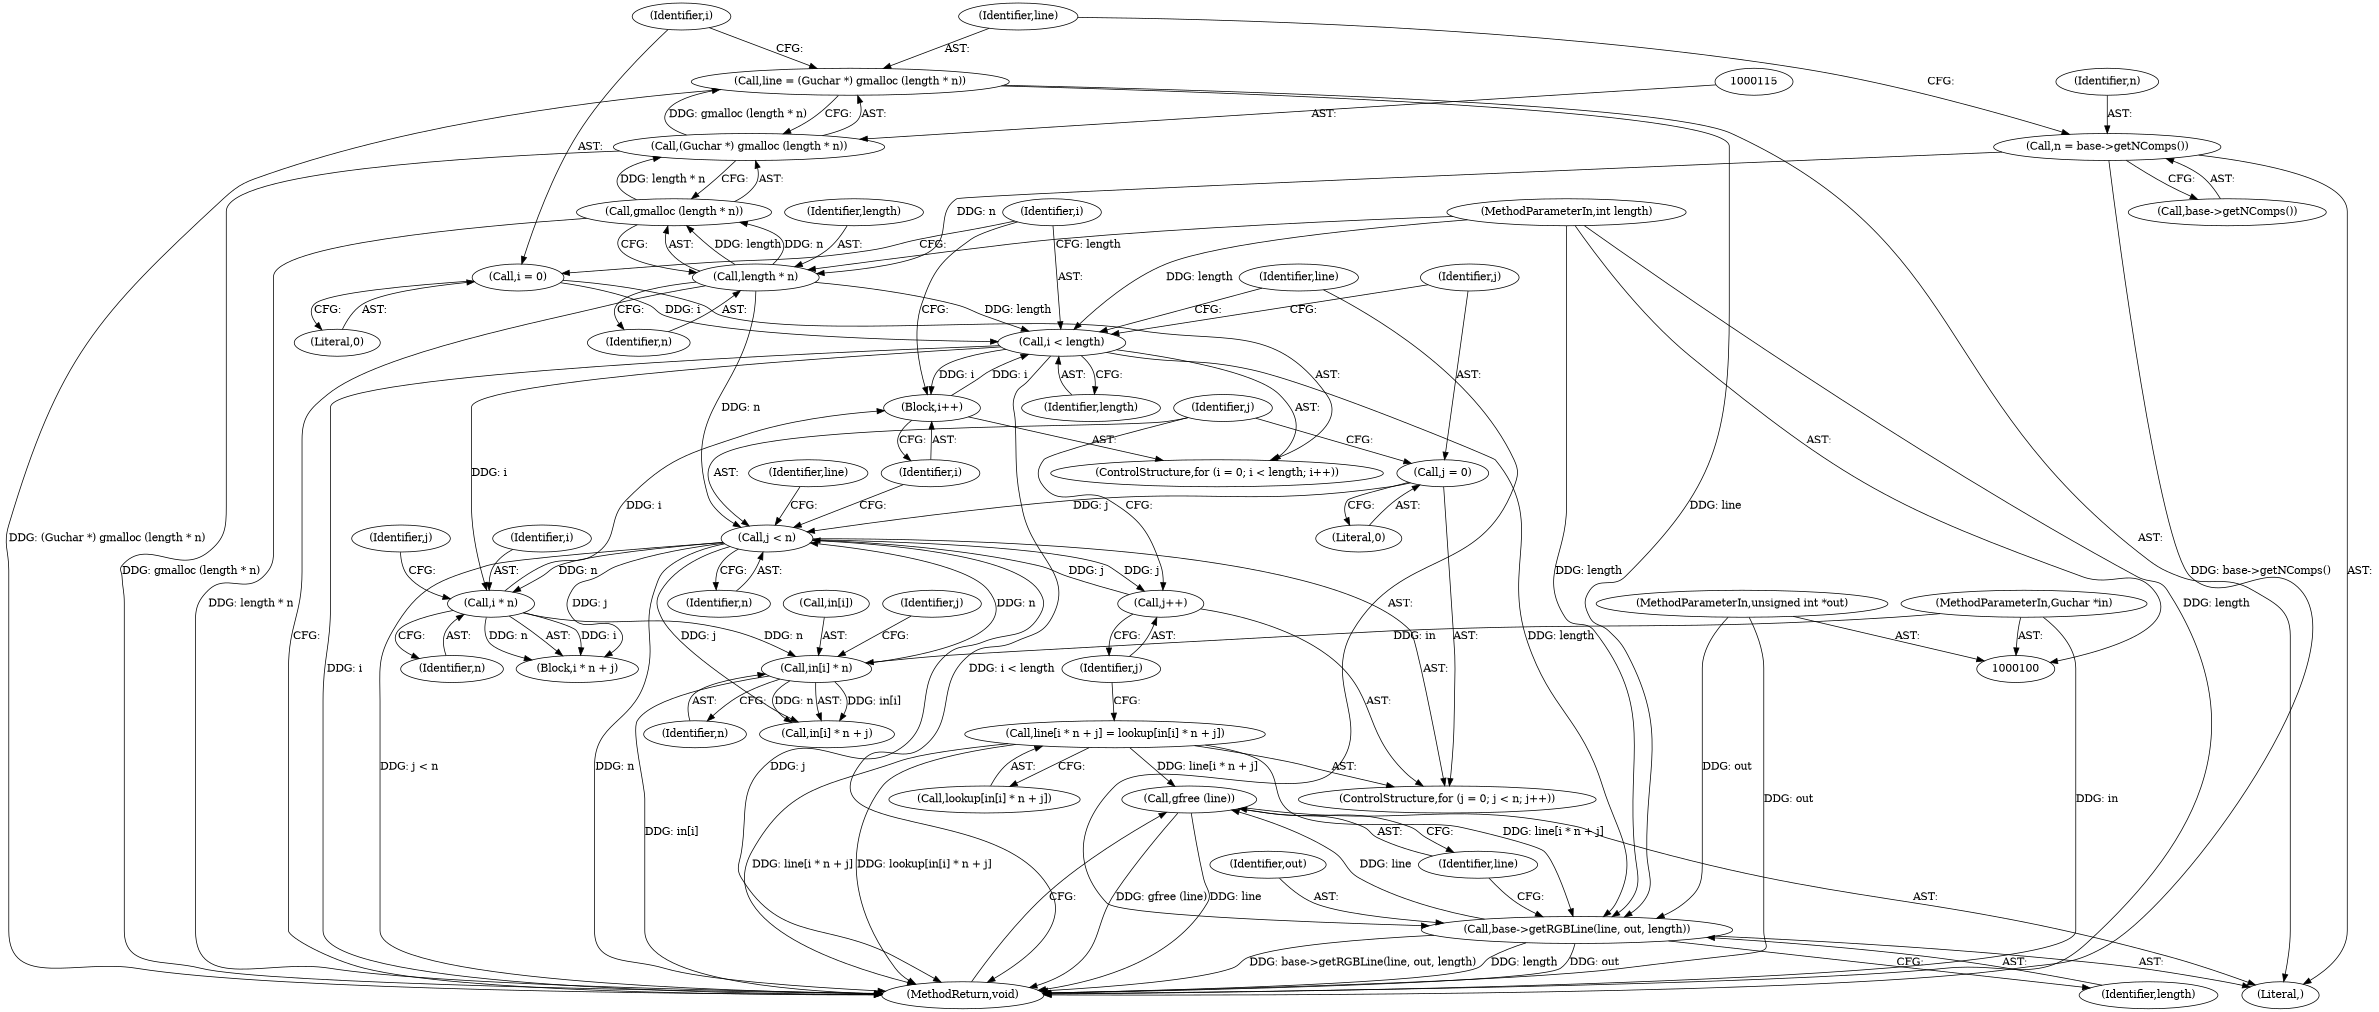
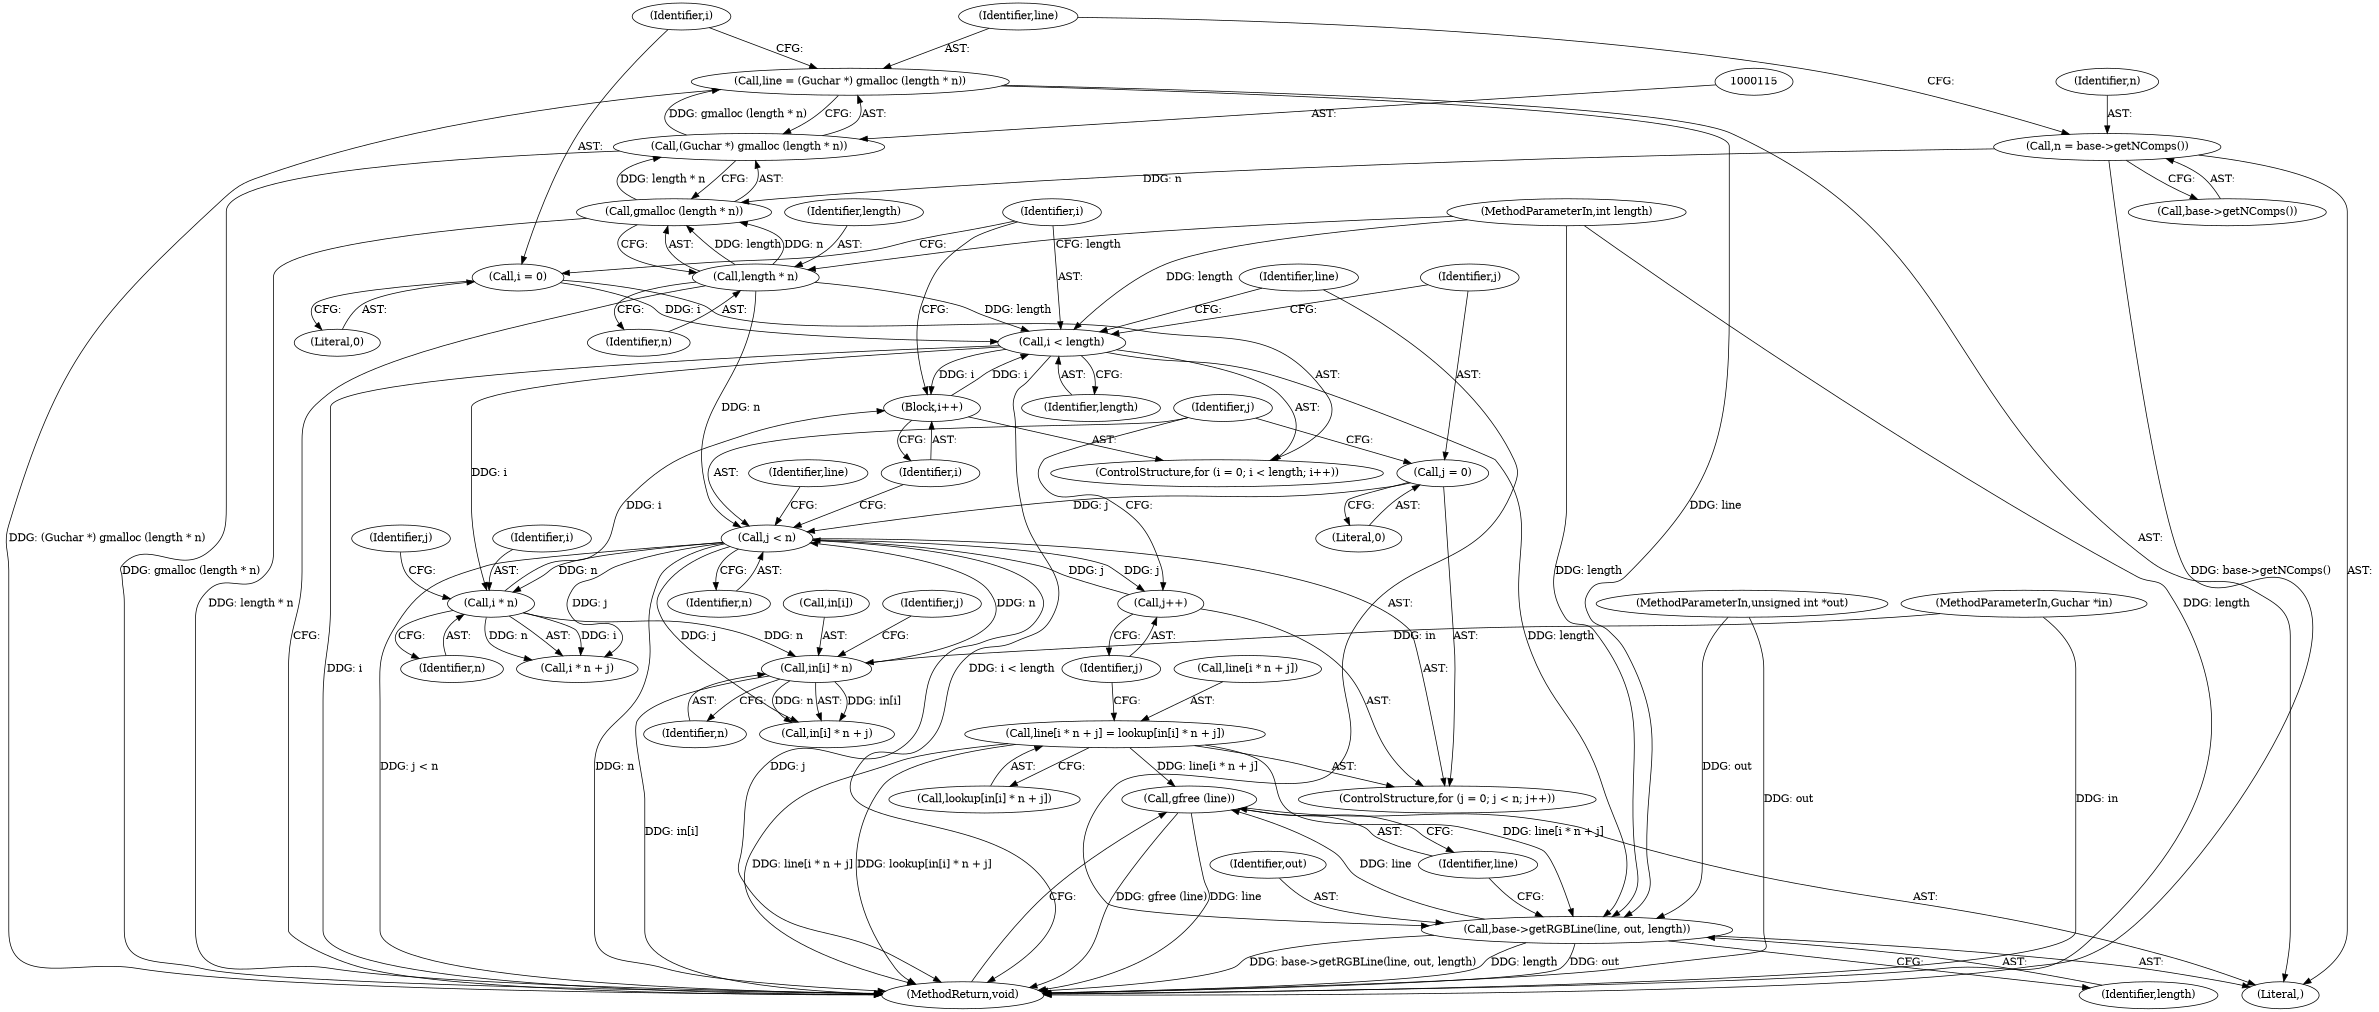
(1394, 178) -> (1371, 165)
(577, 669) -> (577, 669)
none -> (1248, 669)
(2016, 669) -> none
